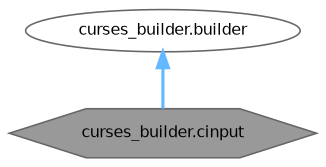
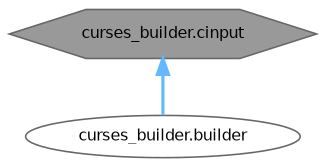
(163, 88) -> (163, 95)
